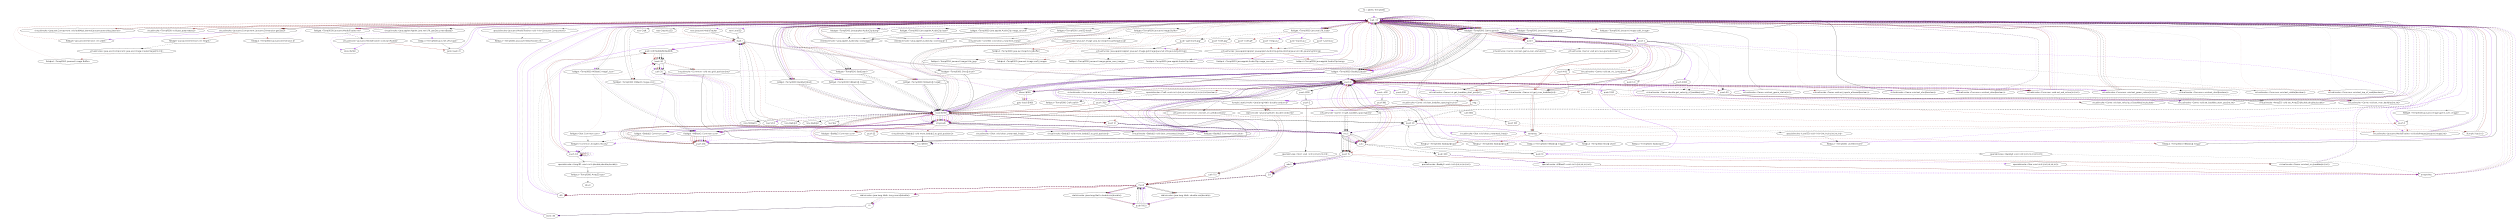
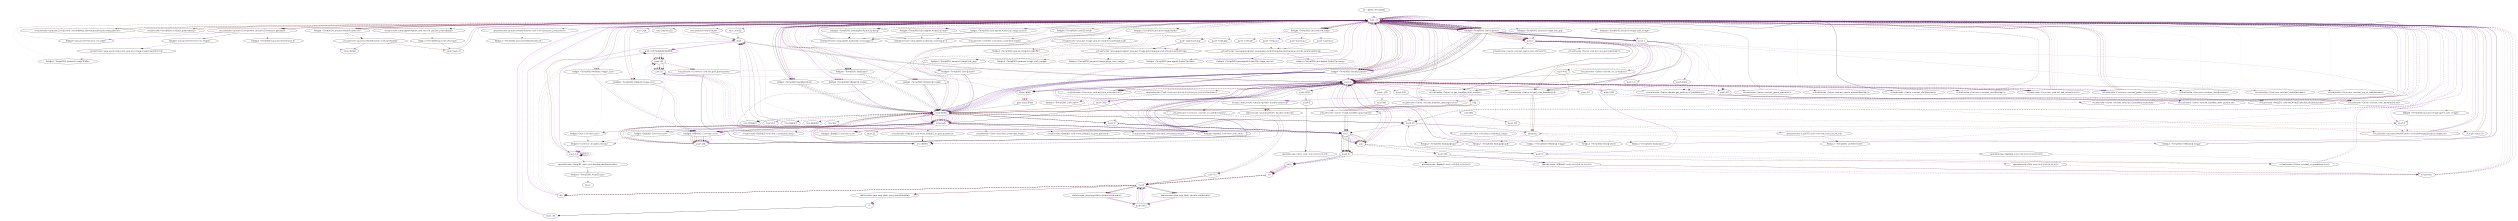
none -> (769, 134)
none -> (1585, 138)
